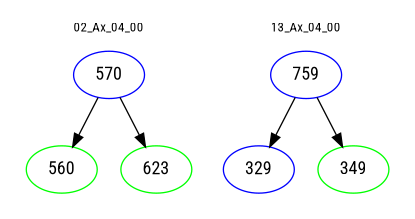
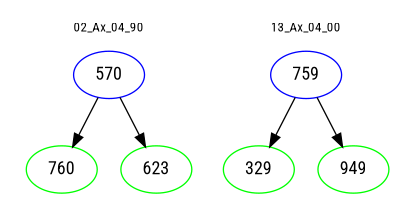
(109, 28) -> (109, 28)
(62, 169) -> (62, 169)
(259, 169) -> (259, 169)
(353, 169) -> (353, 169)
